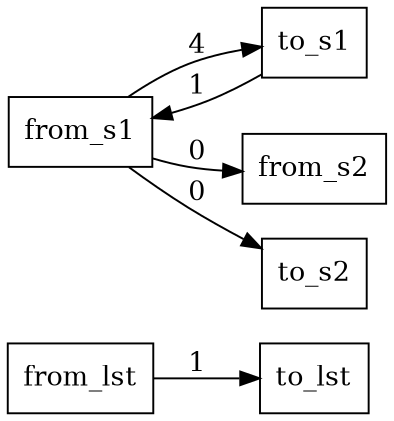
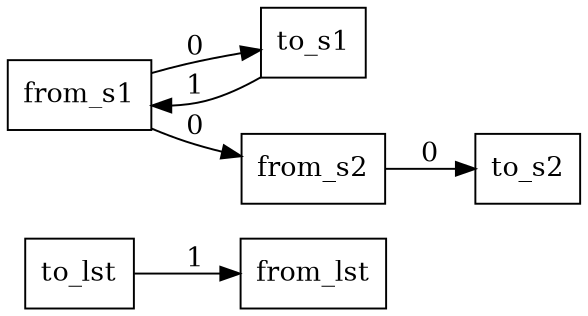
(198, 46) -> (196, 48)
(185, 205) -> (420, 169)
(196, 378) -> (177, 274)
